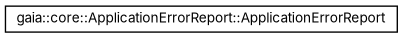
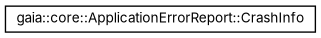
(201, 19) -> (160, 19)
